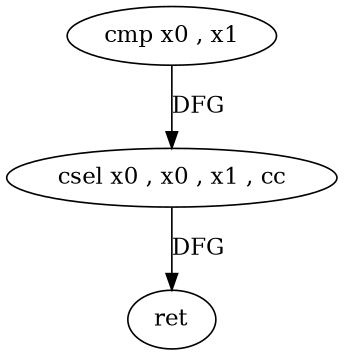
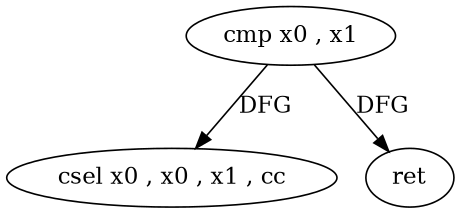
(172, 240) -> (346, 102)
